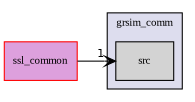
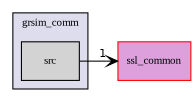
(91, 61) -> (95, 61)
